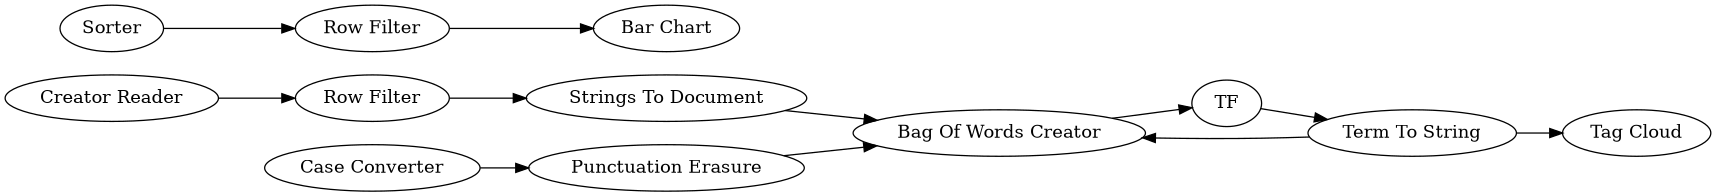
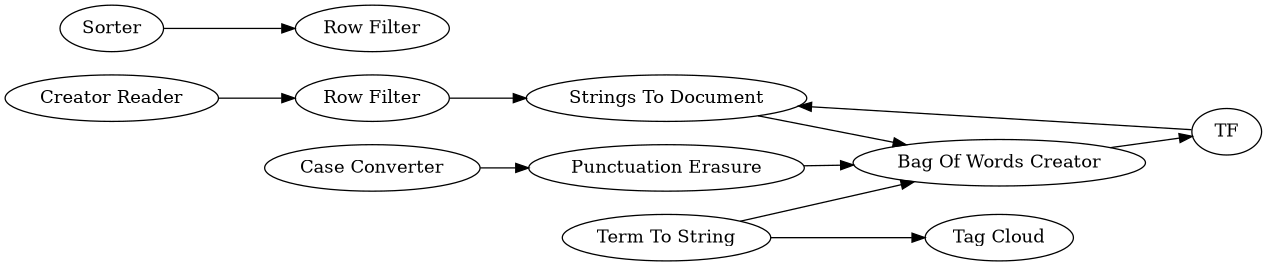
(667, 28) -> none
(1288, 113) -> (1002, 118)
